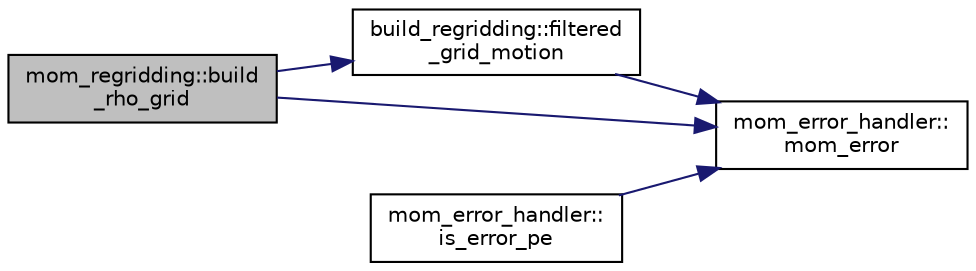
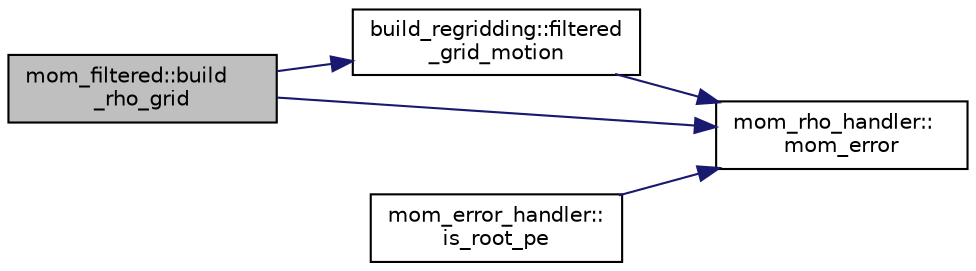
(143, 89) -> (143, 89)
(842, 135) -> (842, 135)
(496, 228) -> (496, 228)
